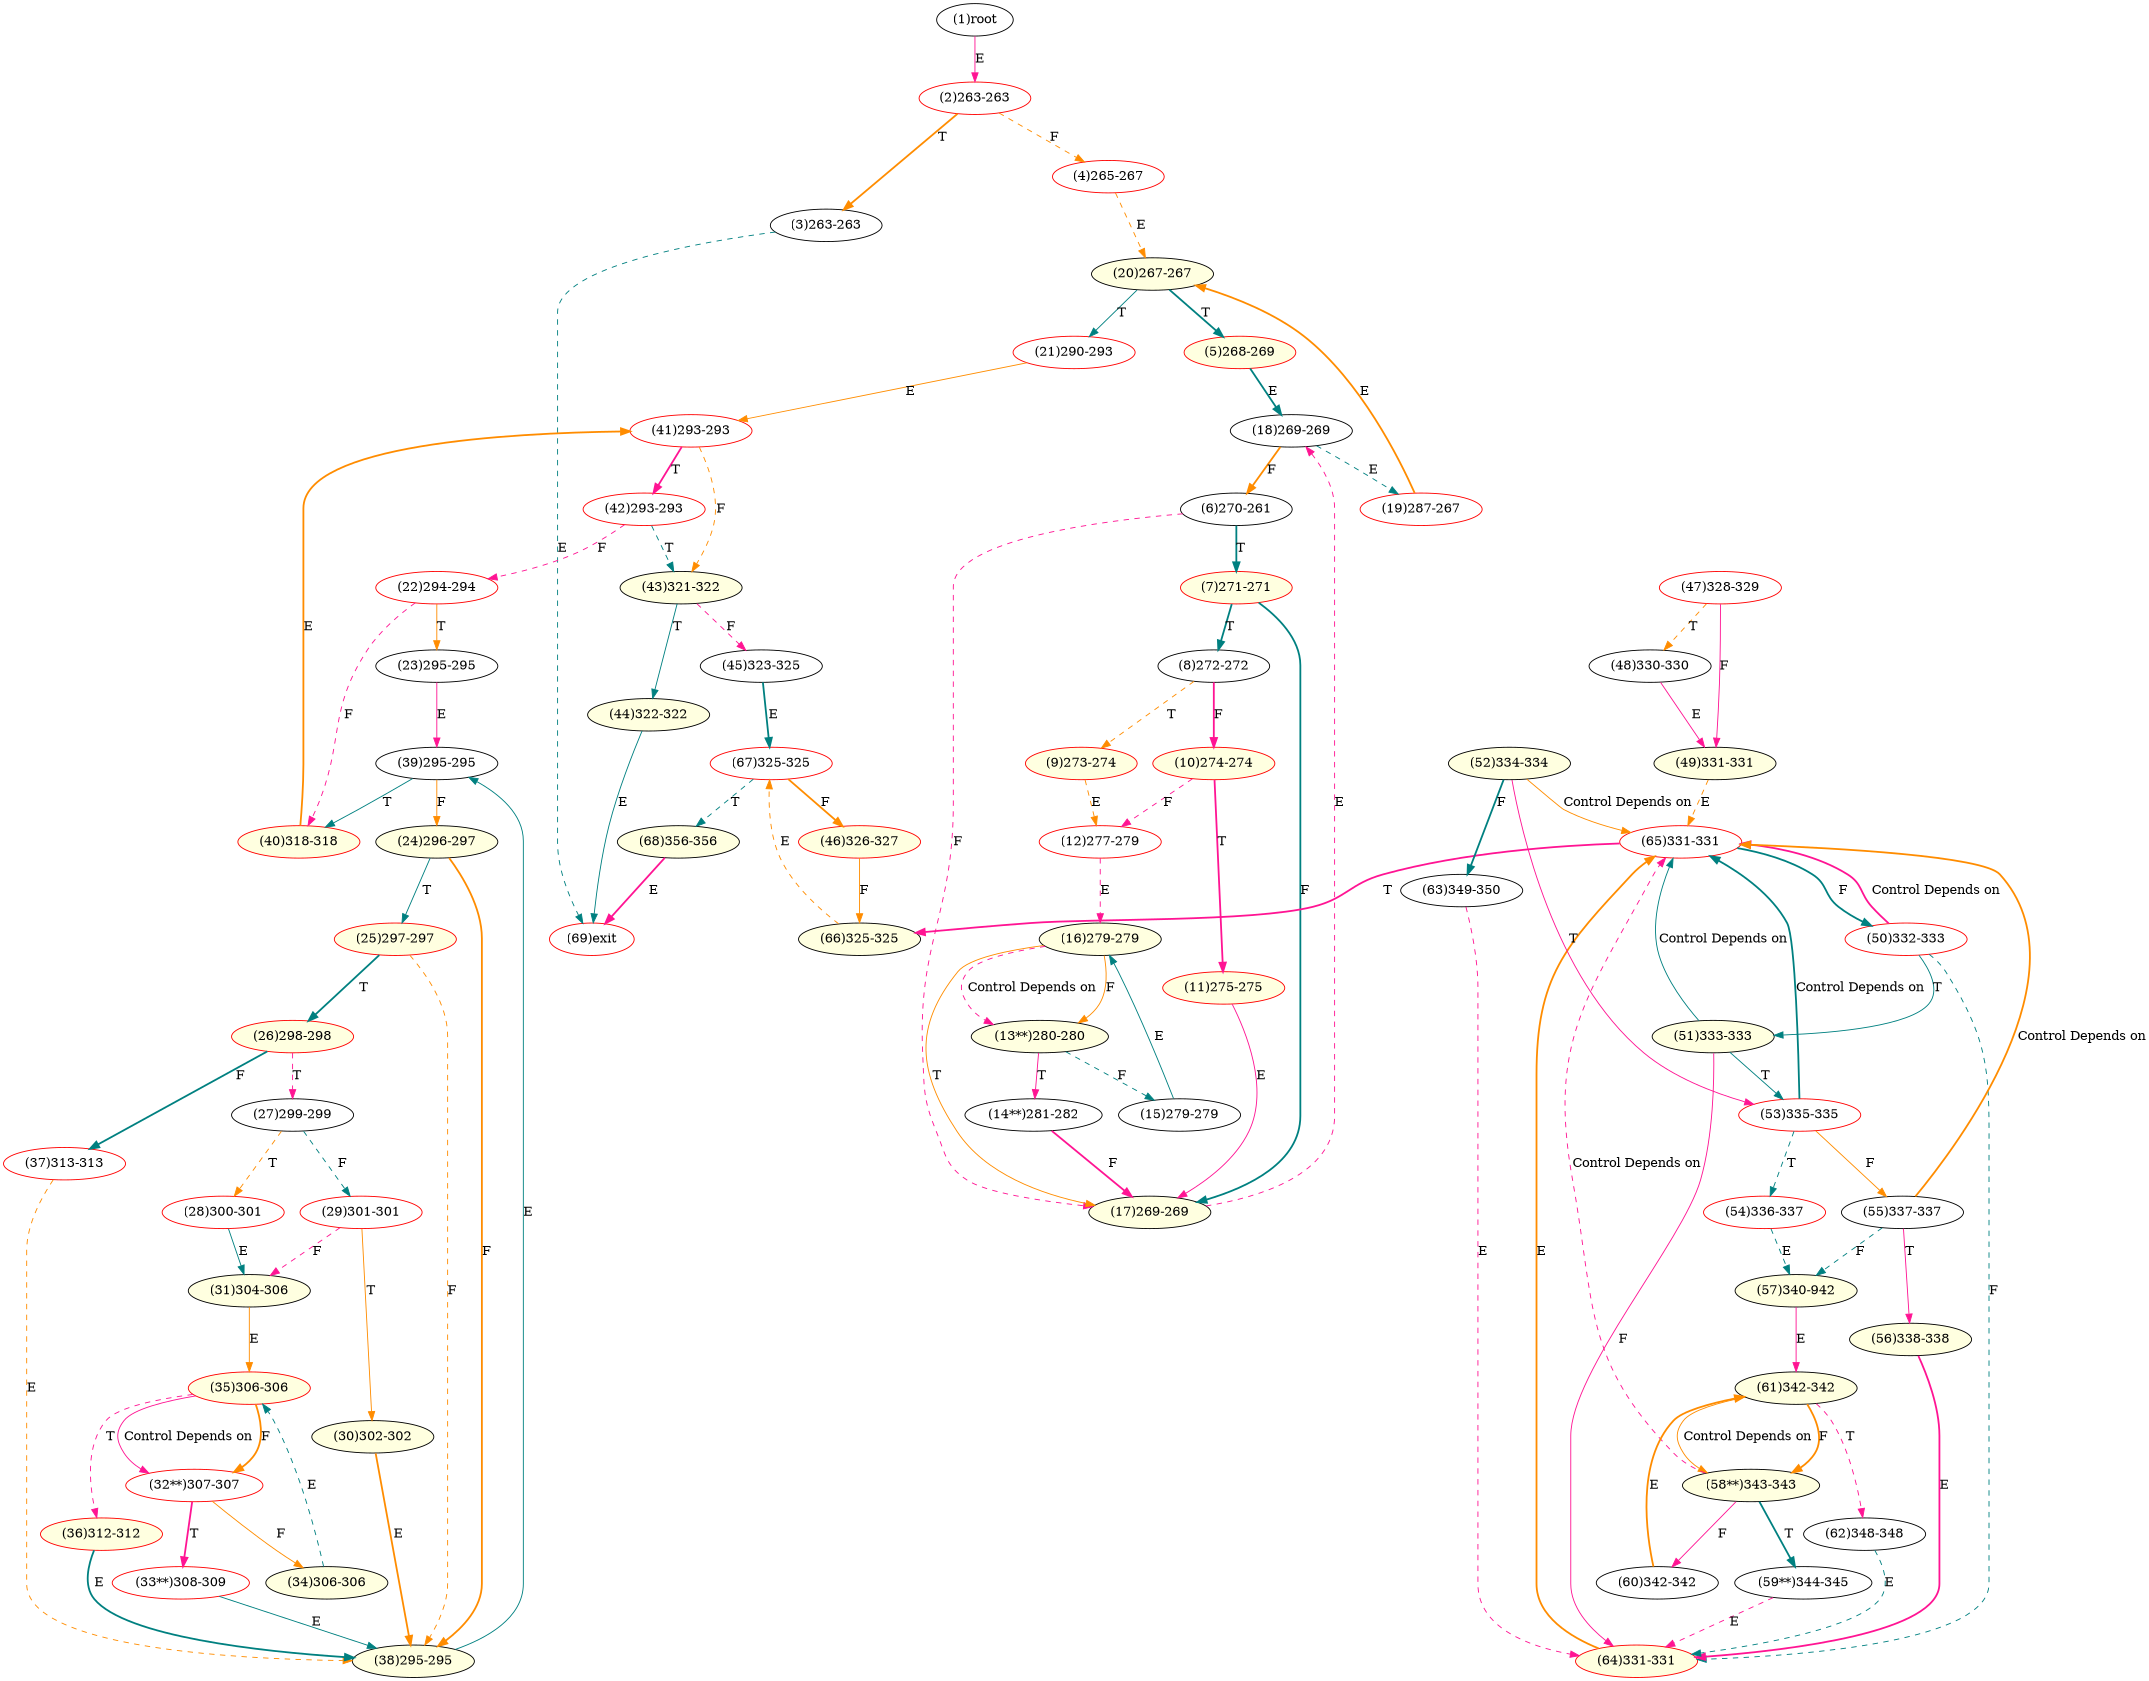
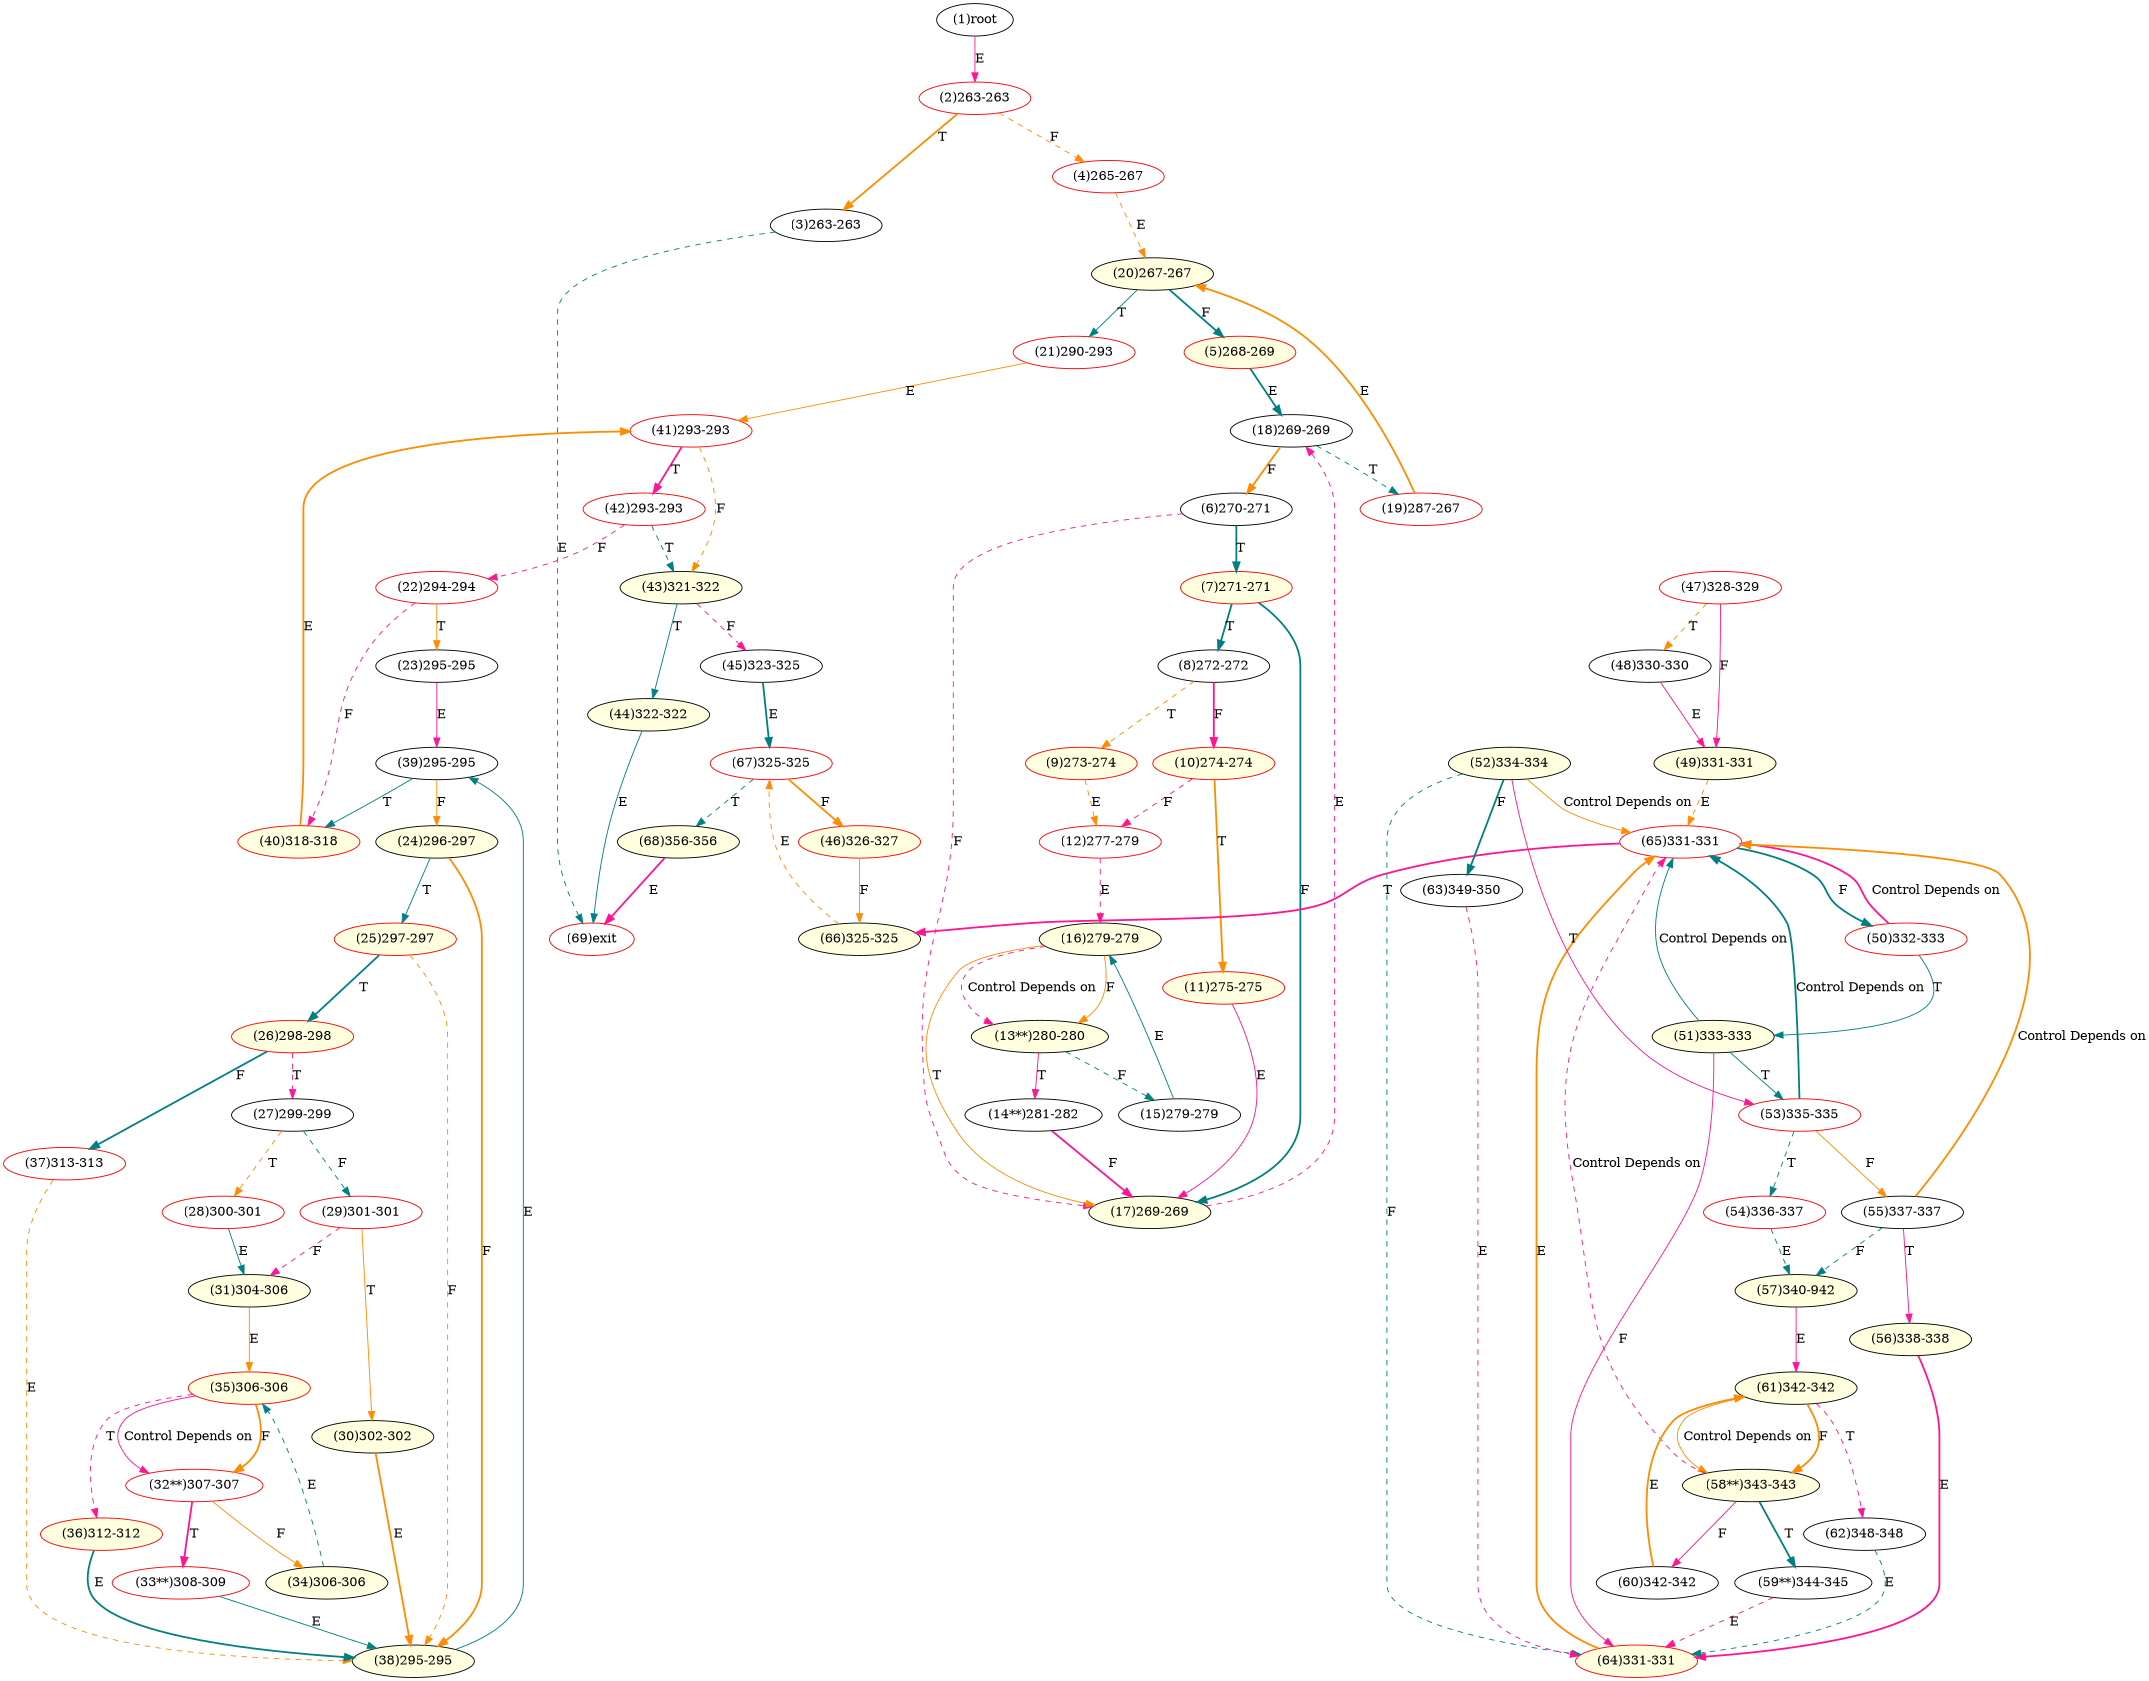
(1206, 313) -> (1206, 313)
(1373, 470) -> (1373, 470)
(1236, 509) -> (1236, 509)
(1219, 871) -> (1219, 871)
(1989, 1414) -> (1387, 1261)
